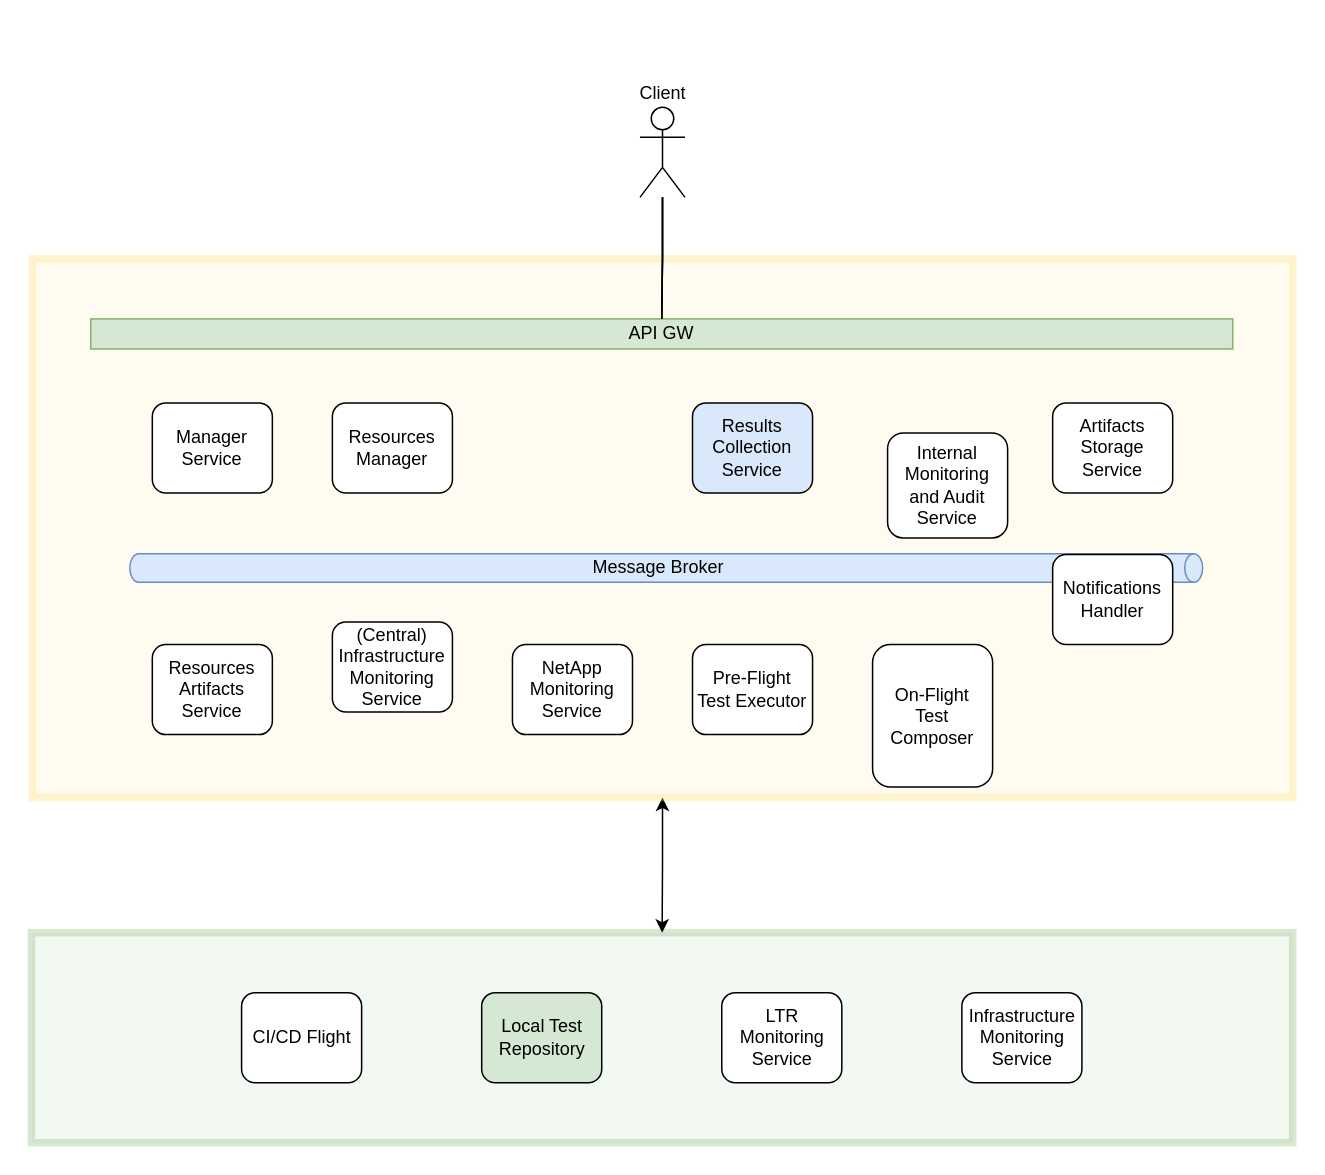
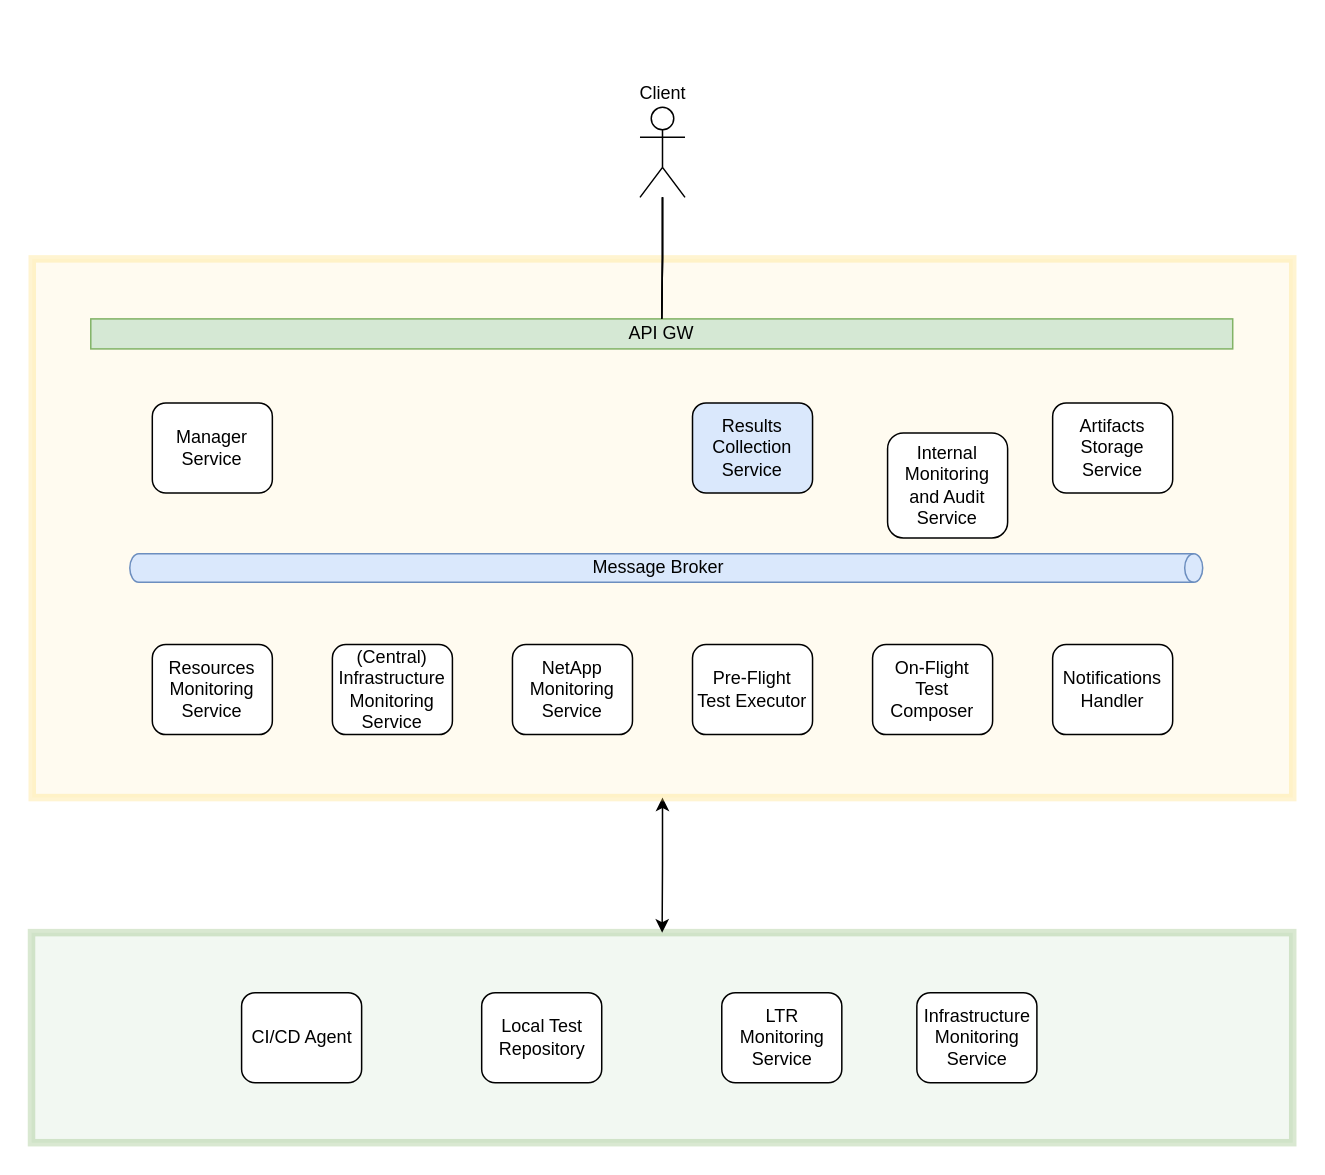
(392, 448) -> none
(1112, 599) -> (1112, 689)
(392, 667) -> (392, 689)
(212, 689) -> (212, 689)
(932, 716) -> (932, 689)
(302, 1037) -> (302, 1037)
(542, 1037) -> (542, 1037)
(1022, 1037) -> (977, 1037)
